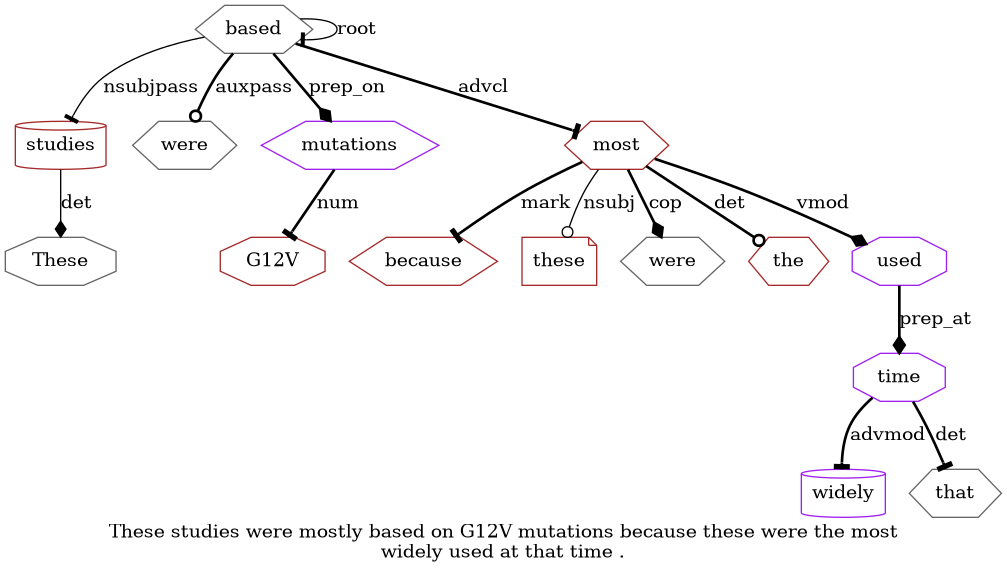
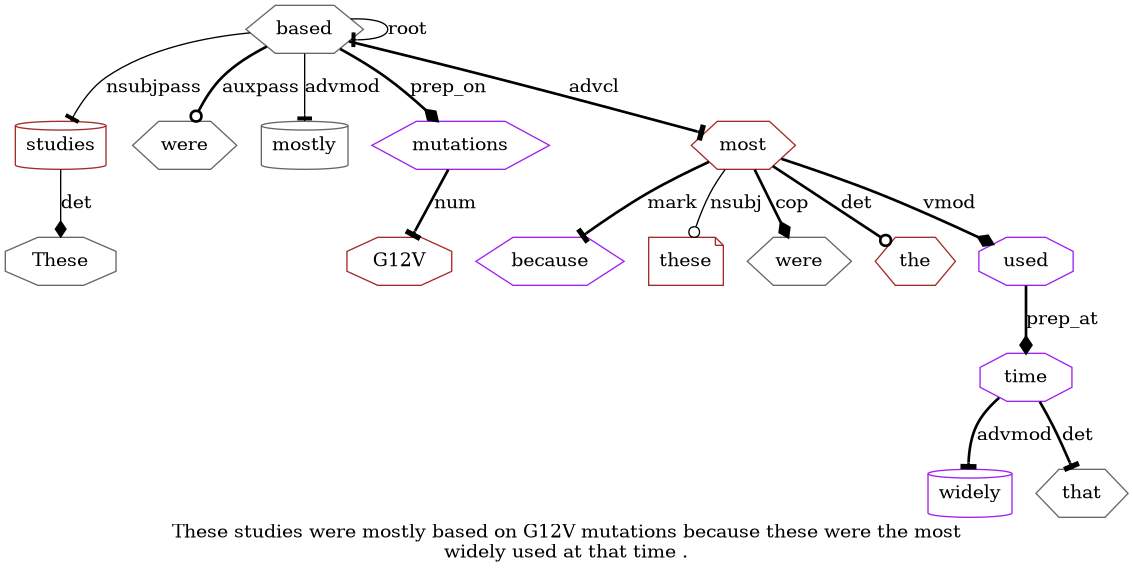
none -> (305, 145)
(423, 261) -> (550, 261)
